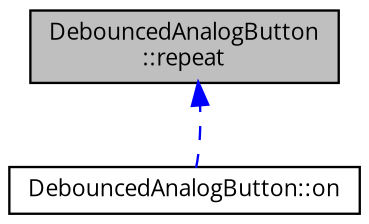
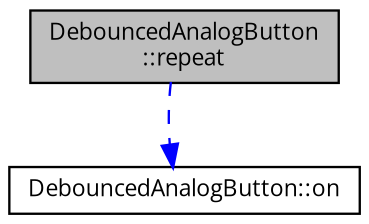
(200, 137) -> (169, 113)
